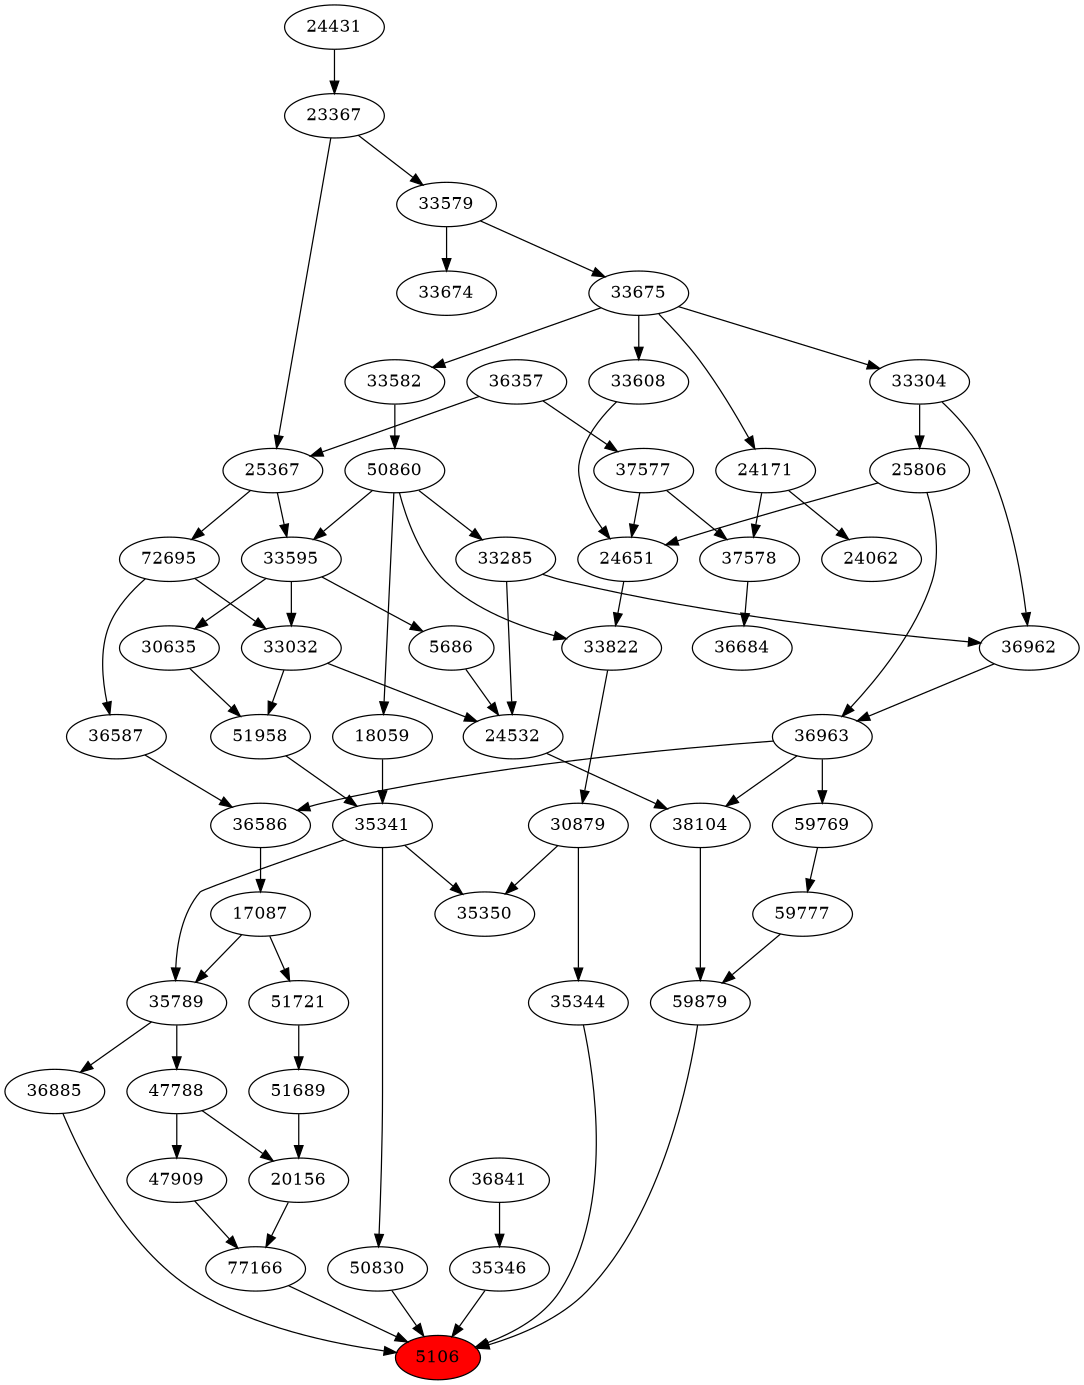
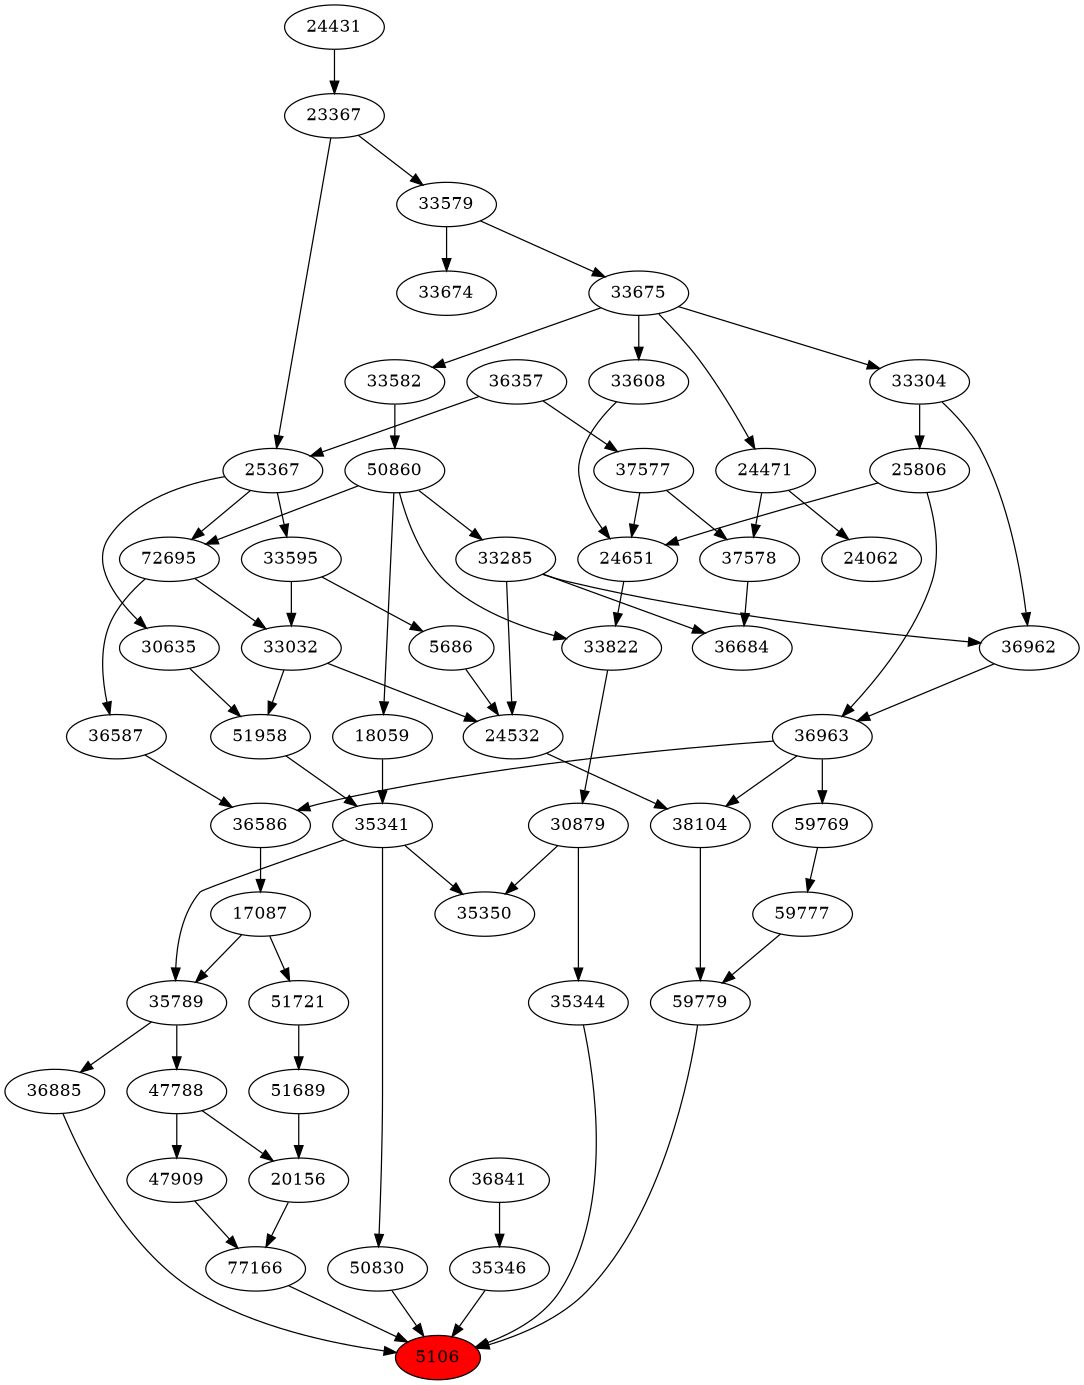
(766, 471) -> (766, 471)
(348, 511) -> (291, 511)
(237, 599) -> (122, 522)
none -> (611, 599)
(700, 1003) -> (700, 1003)
